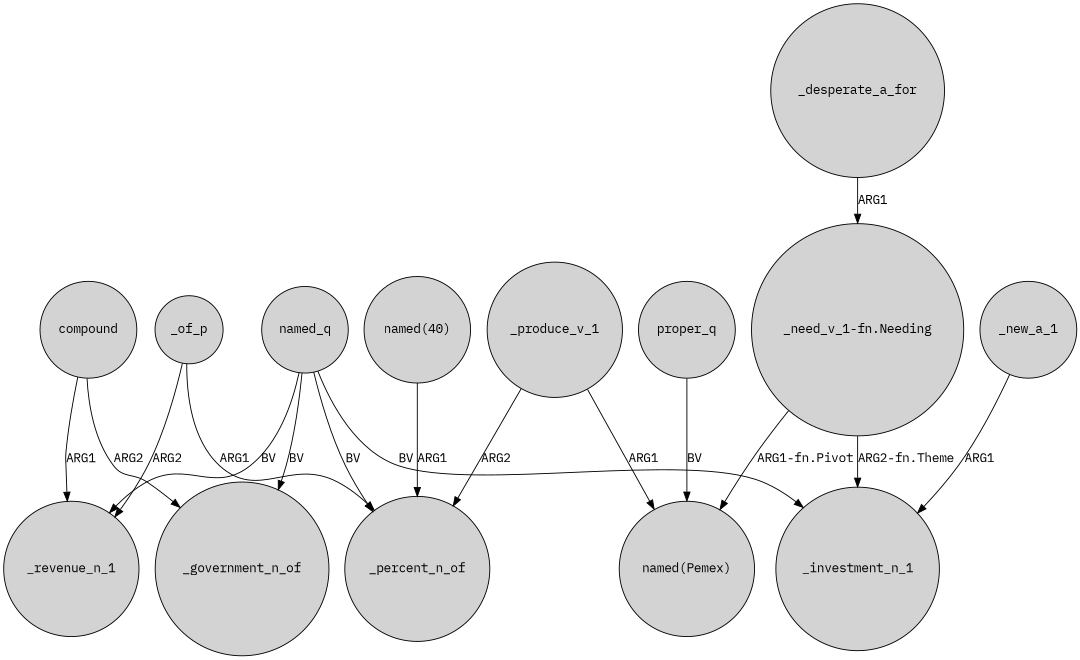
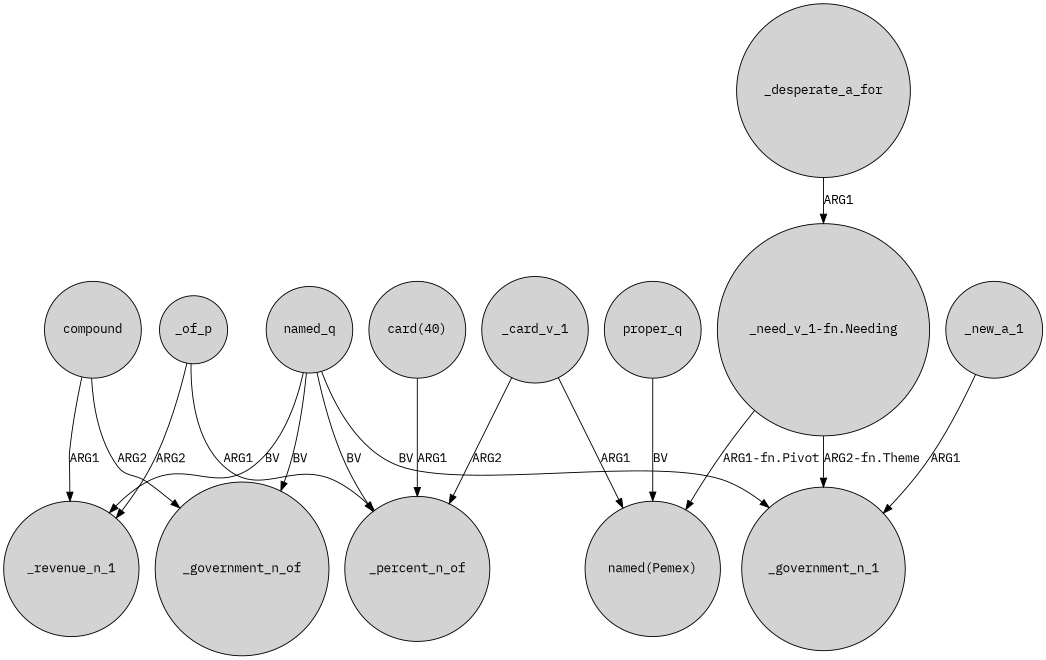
(417, 330) -> (417, 330)
(555, 330) -> (535, 330)
(858, 569) -> (823, 569)
